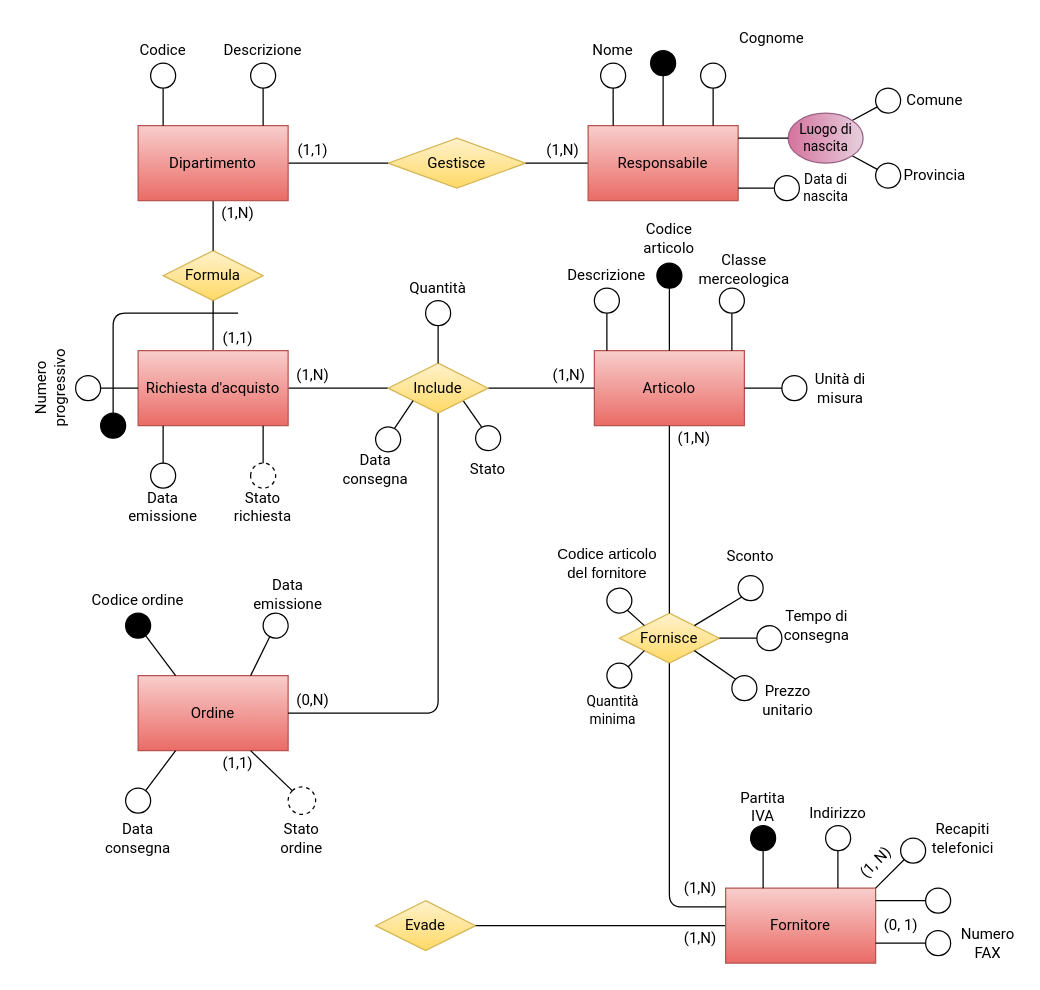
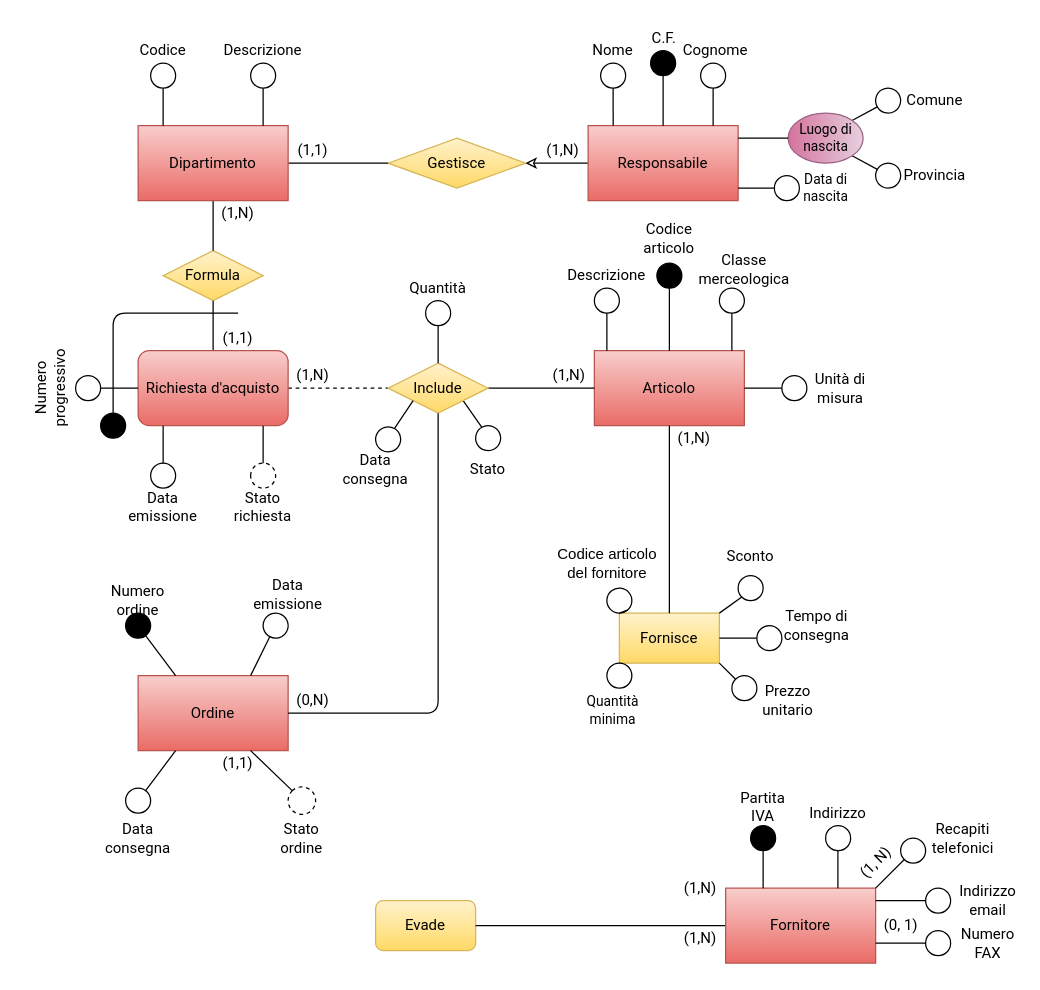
none -> (664, 38)
(771, 38) -> (715, 51)
(531, 163) -> (535, 163)
(213, 388) -> (213, 388)
(338, 388) -> (338, 388)
(138, 601) -> (138, 601)
(669, 638) -> (669, 638)
(669, 807) -> none
none -> (988, 901)
(426, 926) -> (426, 926)
